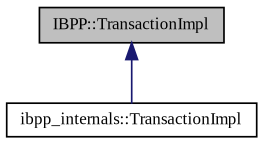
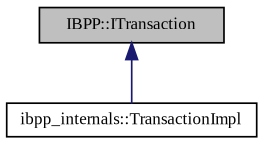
(132, 25) -> (132, 25)
